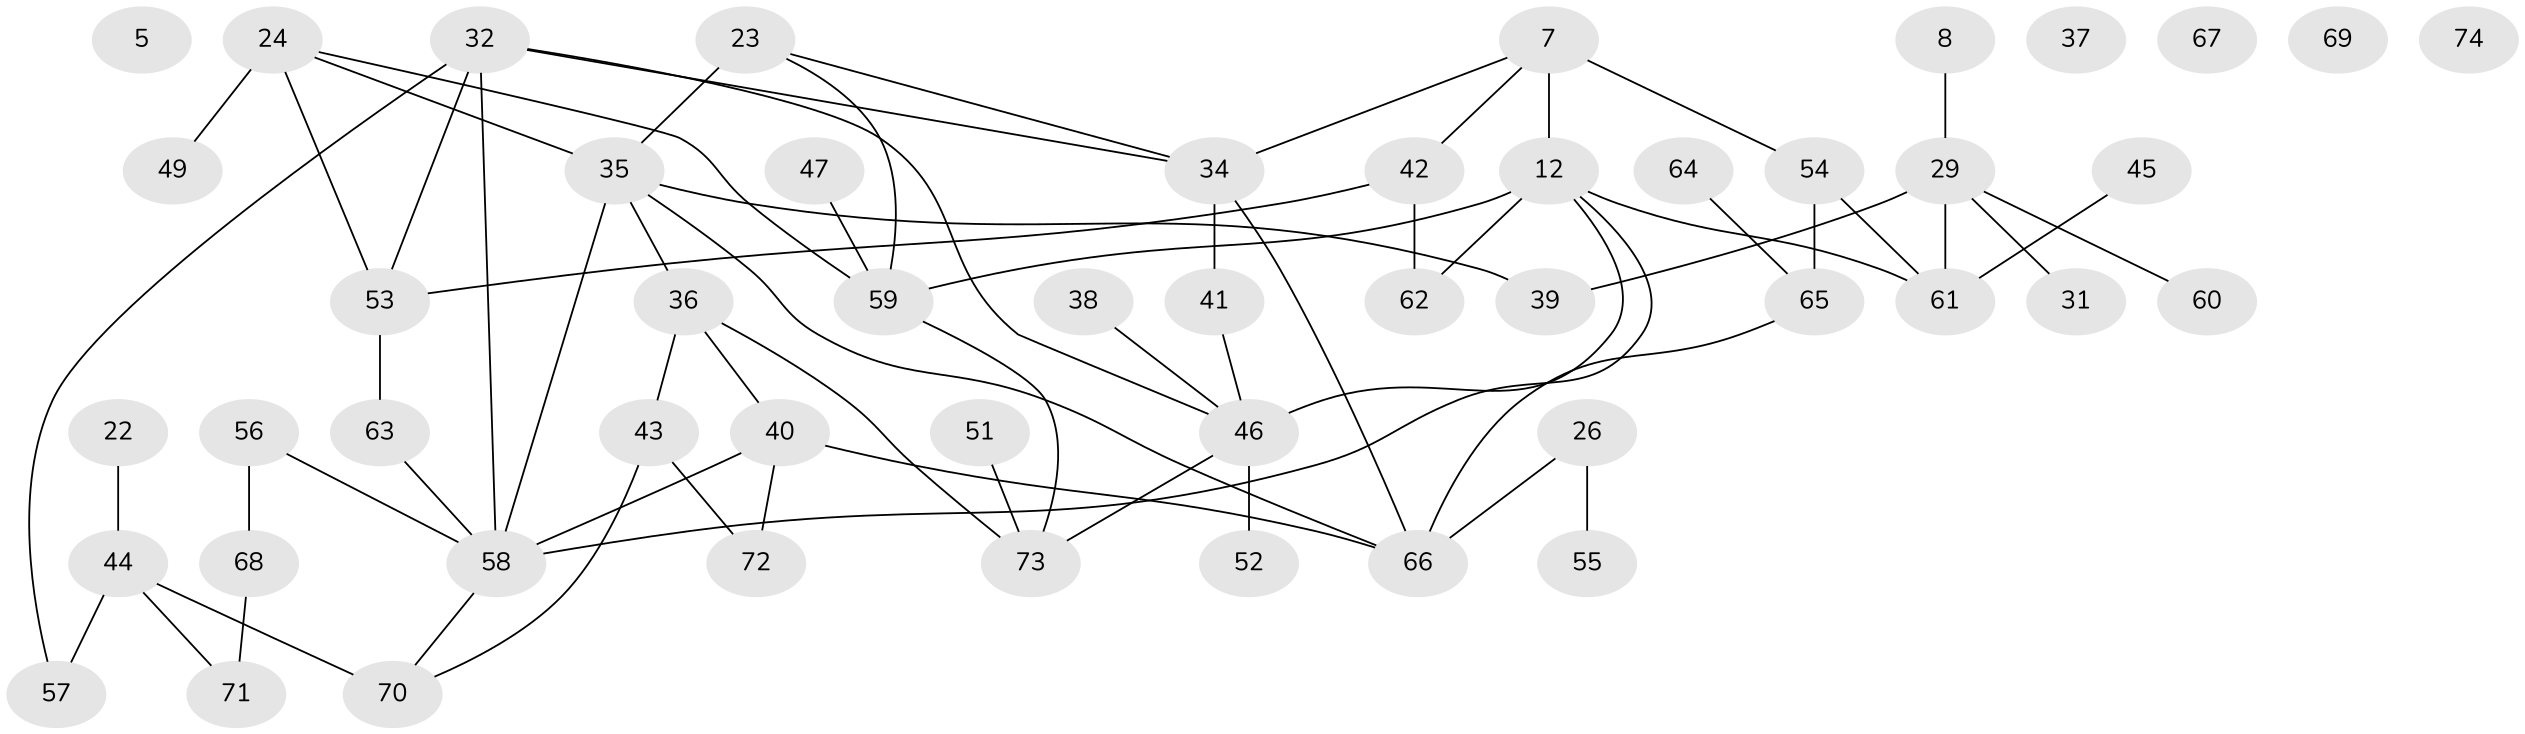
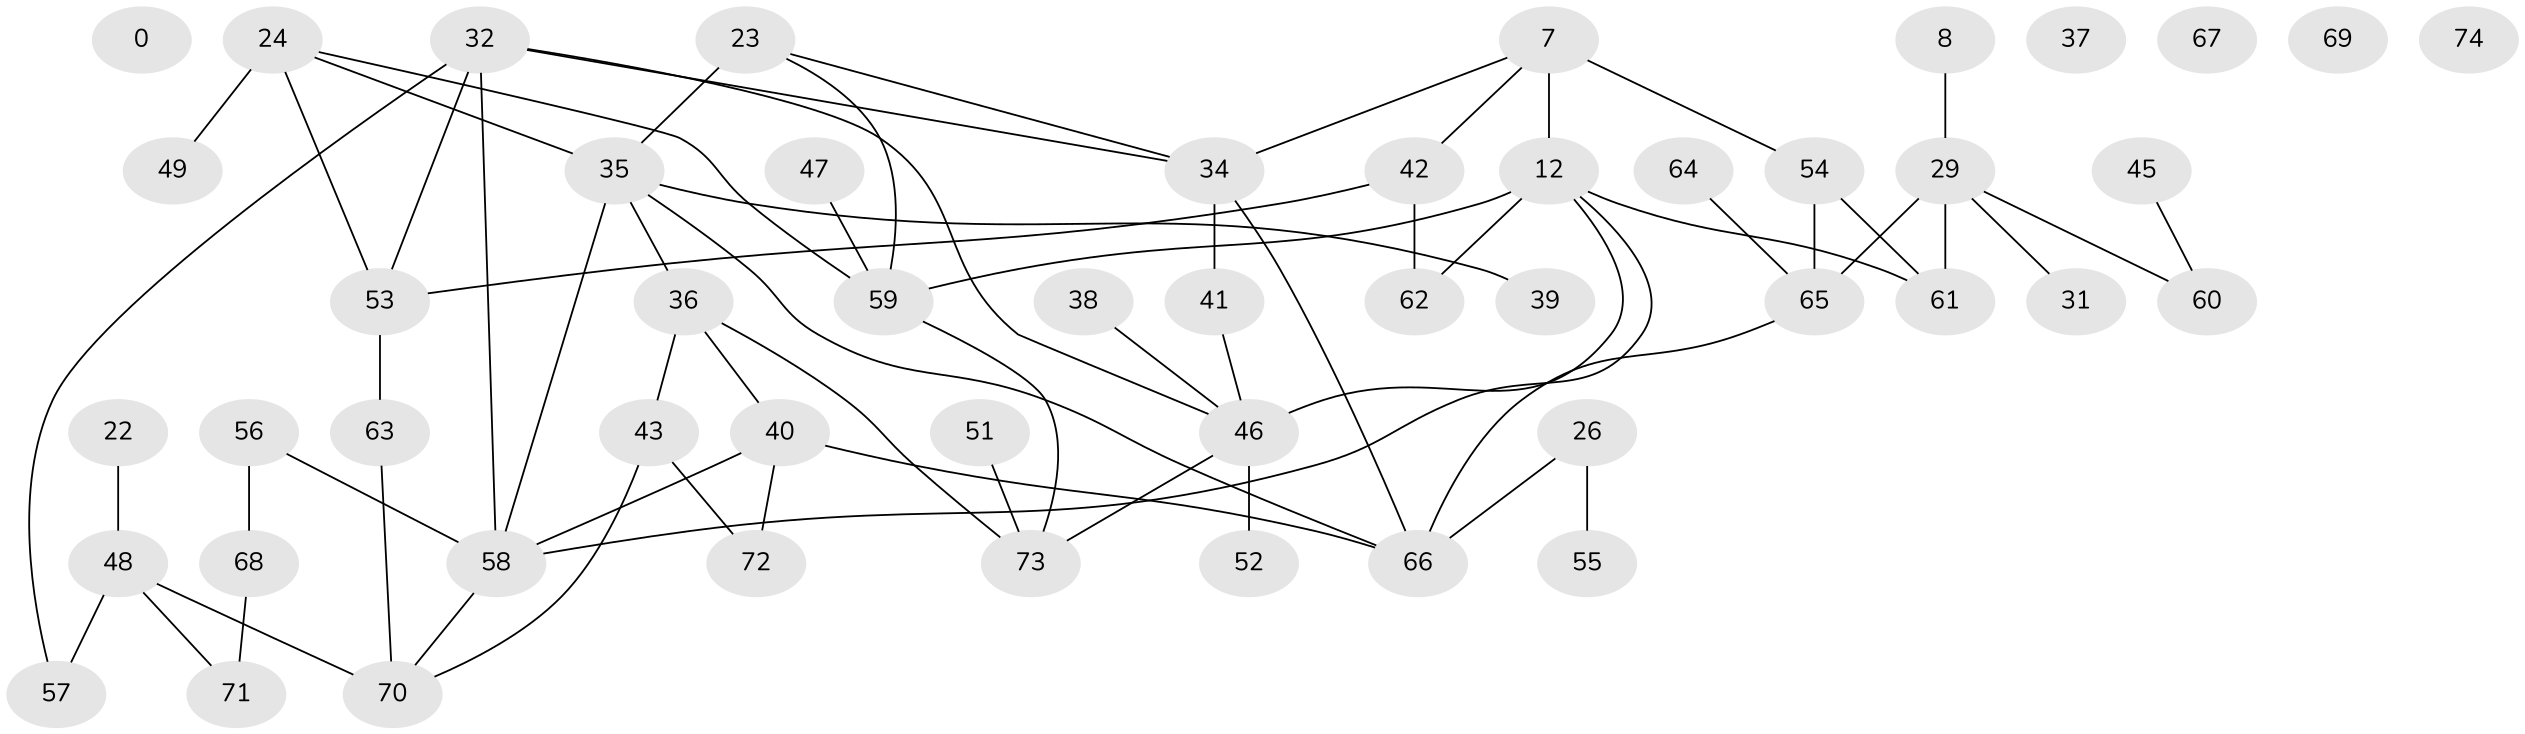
(142, 40) -> (142, 40)
(2043, 236) -> (2174, 236)
(1743, 249) -> (1888, 229)
(438, 498) -> (386, 564)
(118, 564) -> (118, 564)
